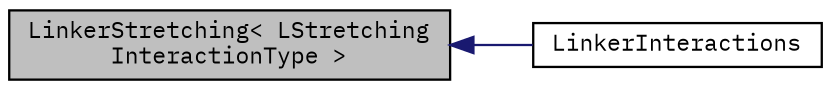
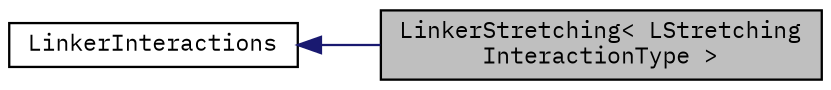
(503, 45) -> (351, 45)
